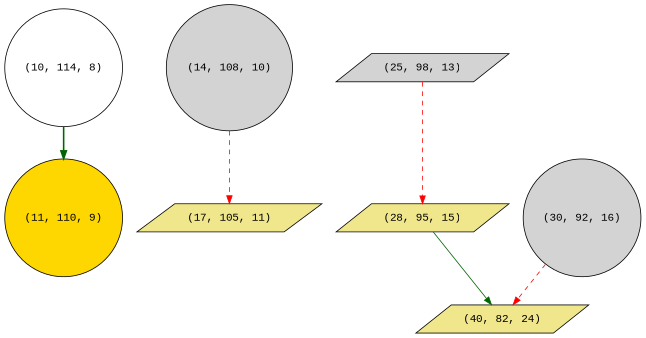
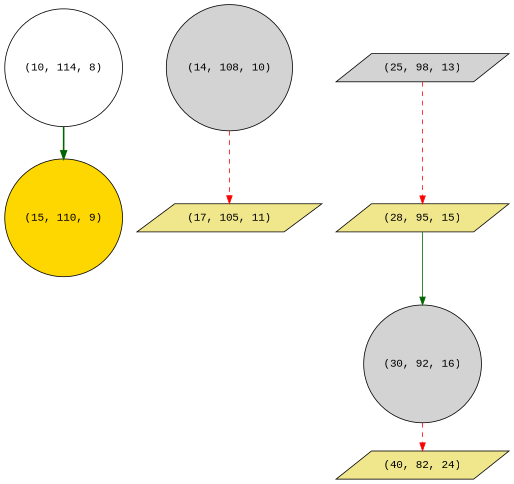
(64, 218) -> (64, 218)
(460, 265) -> (423, 264)
